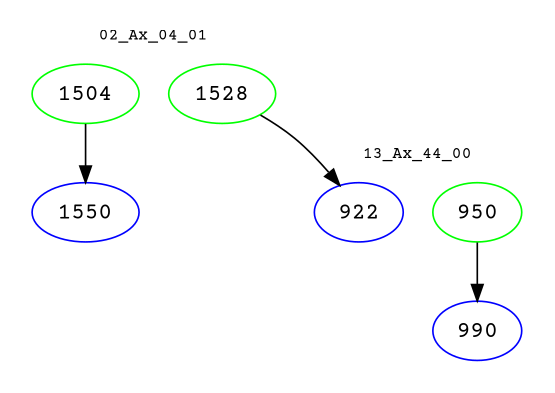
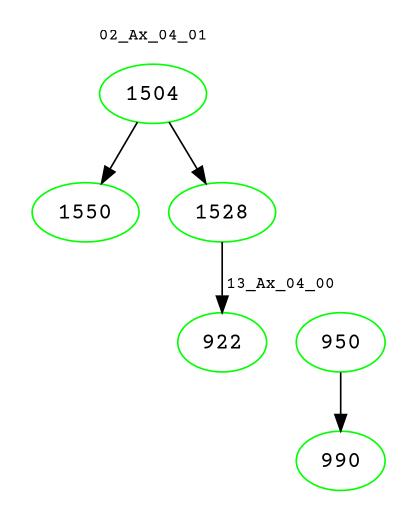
none -> (183, 146)
(418, 154) -> (281, 284)
(86, 212) -> (86, 212)
(359, 212) -> (222, 342)
(477, 331) -> (341, 461)
